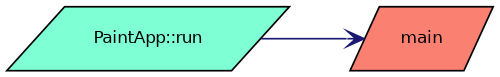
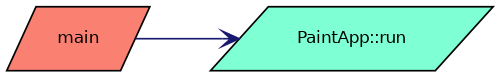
(304, 39) -> (179, 39)
